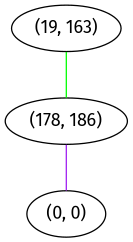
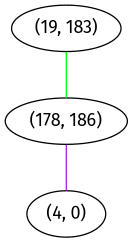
(66, 28) -> (66, 28)
(66, 214) -> (66, 214)
